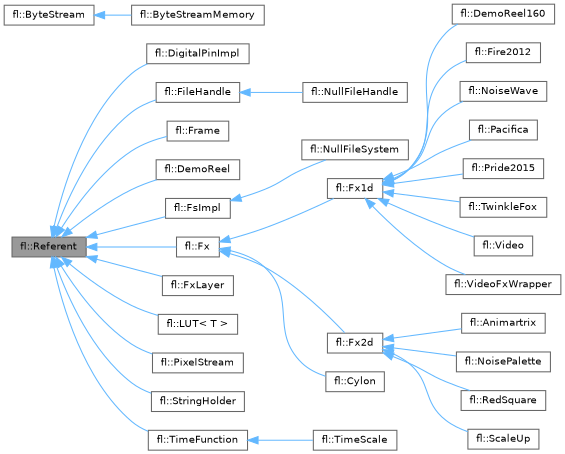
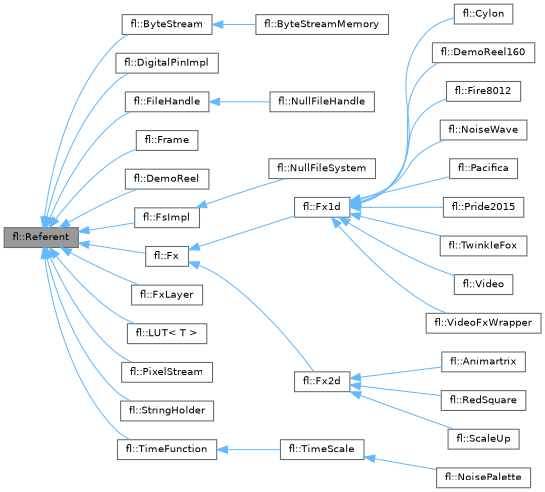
(503, 53) -> (484, 91)
none -> (70, 117)
(283, 309) -> (406, 88)
(425, 352) -> (405, 464)
